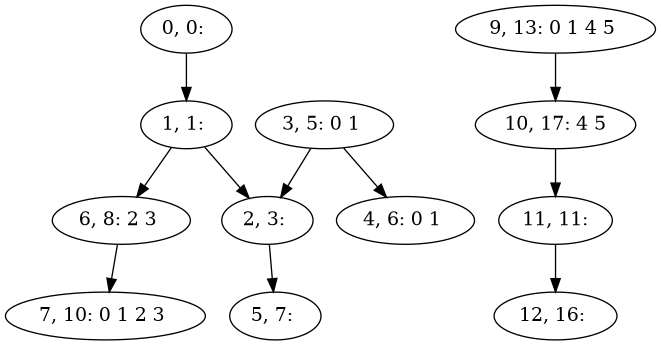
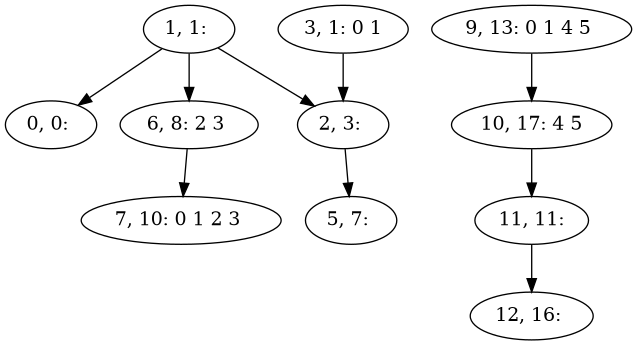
(186, 70) -> (126, 73)
(324, 125) -> (343, 29)
(405, 220) -> none
